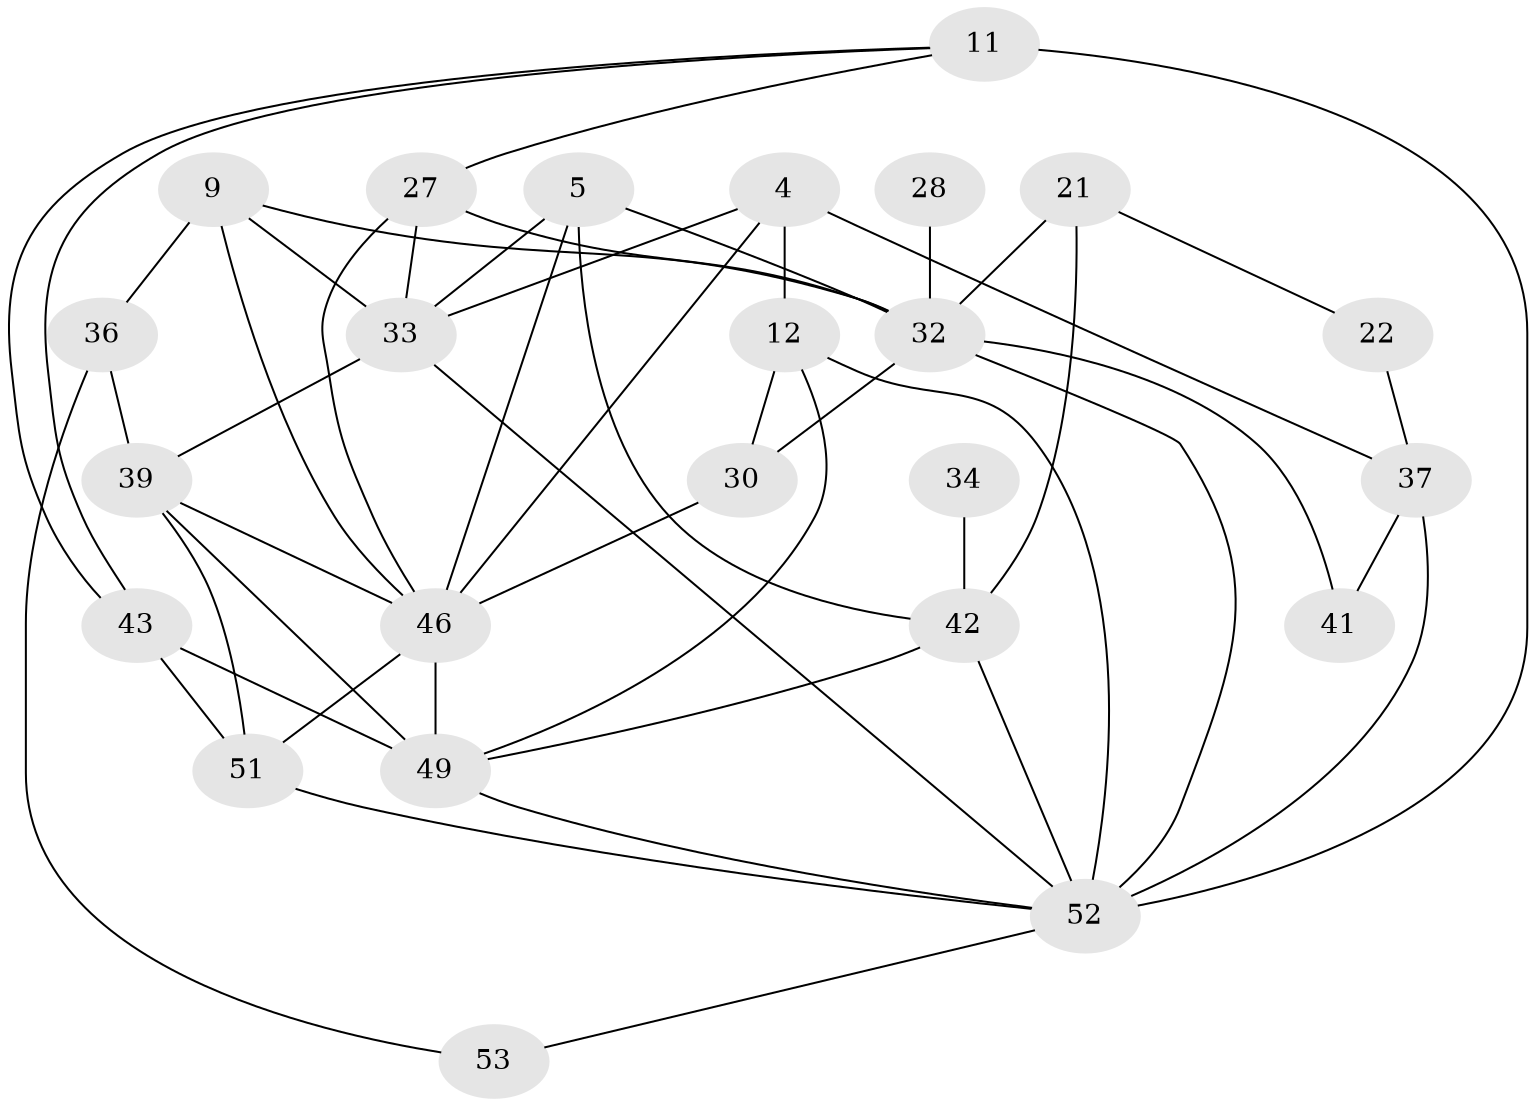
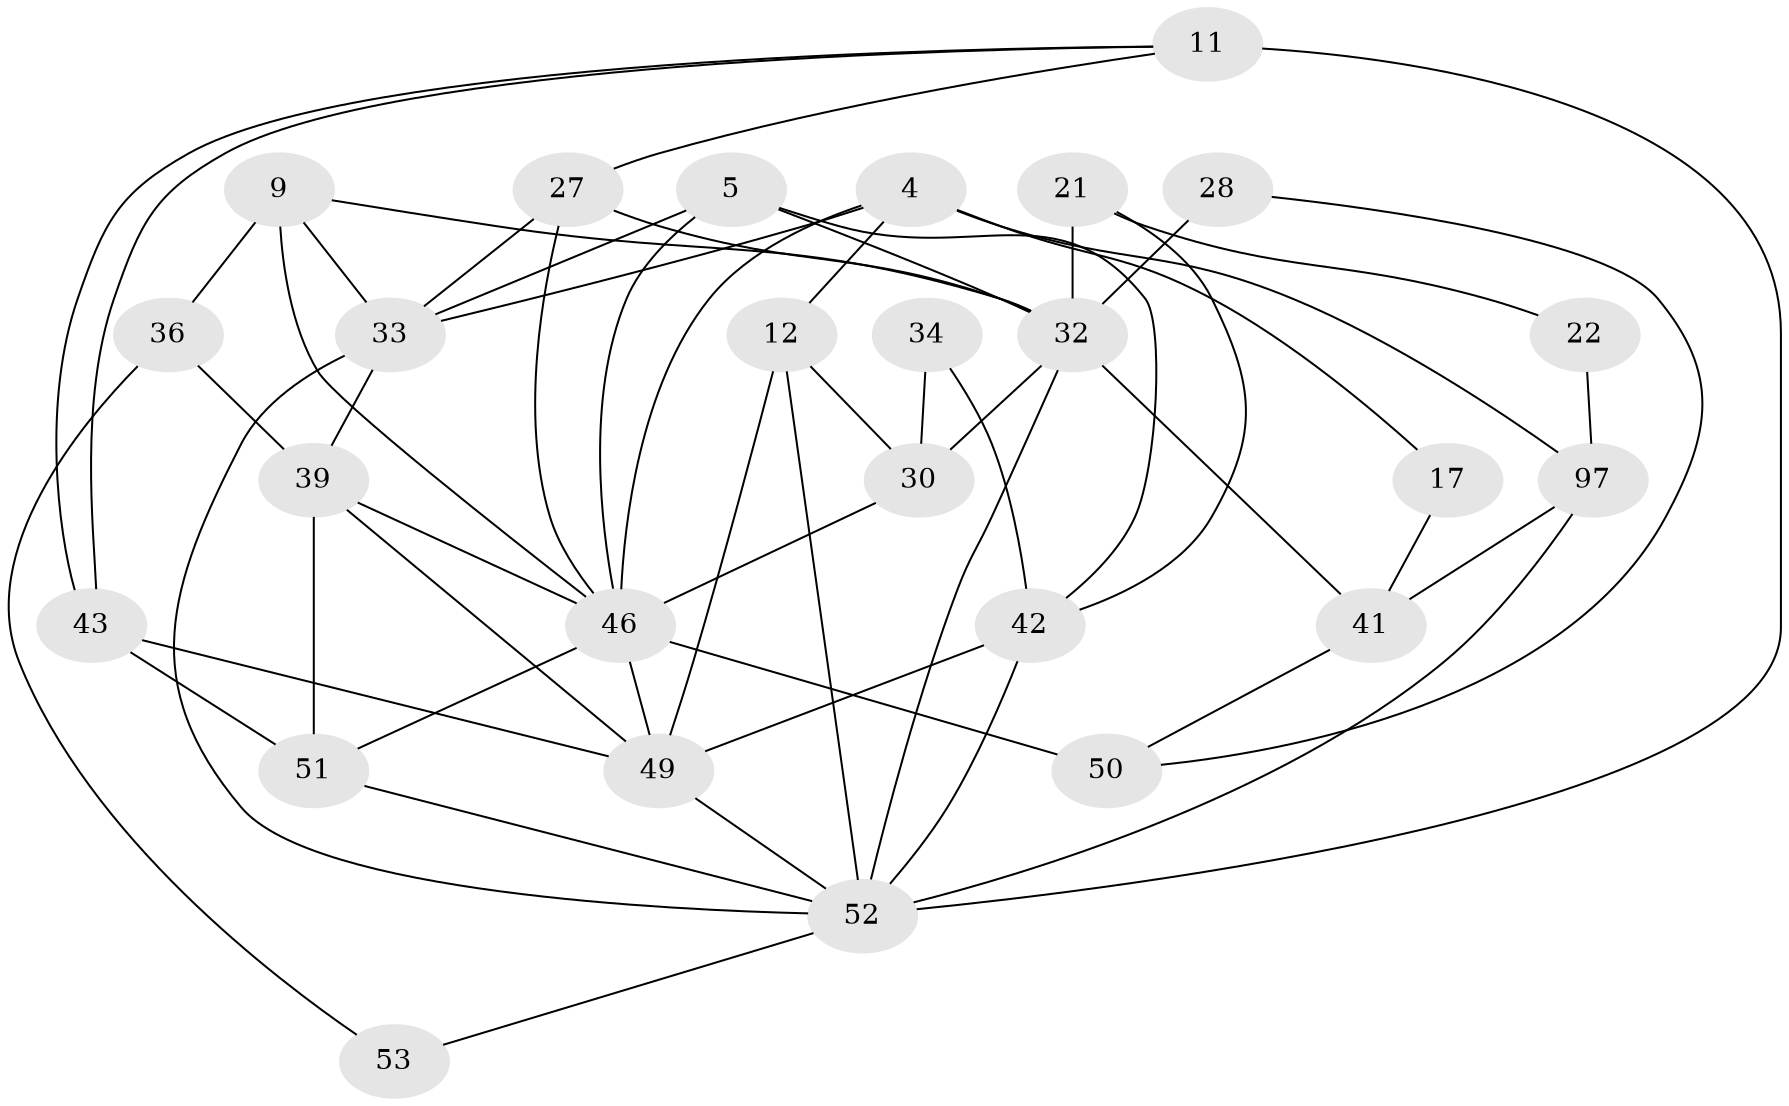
none -> (923, 408)
(1416, 480) -> (1593, 480)
none -> (1448, 480)
none -> (1107, 771)
